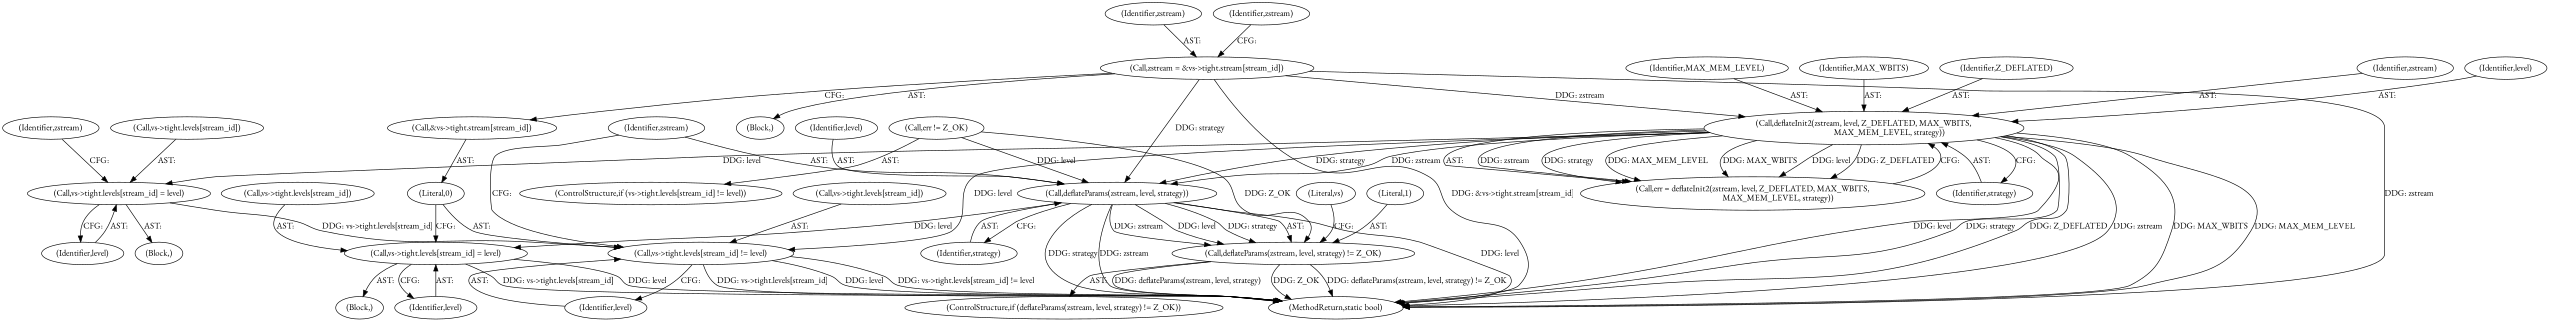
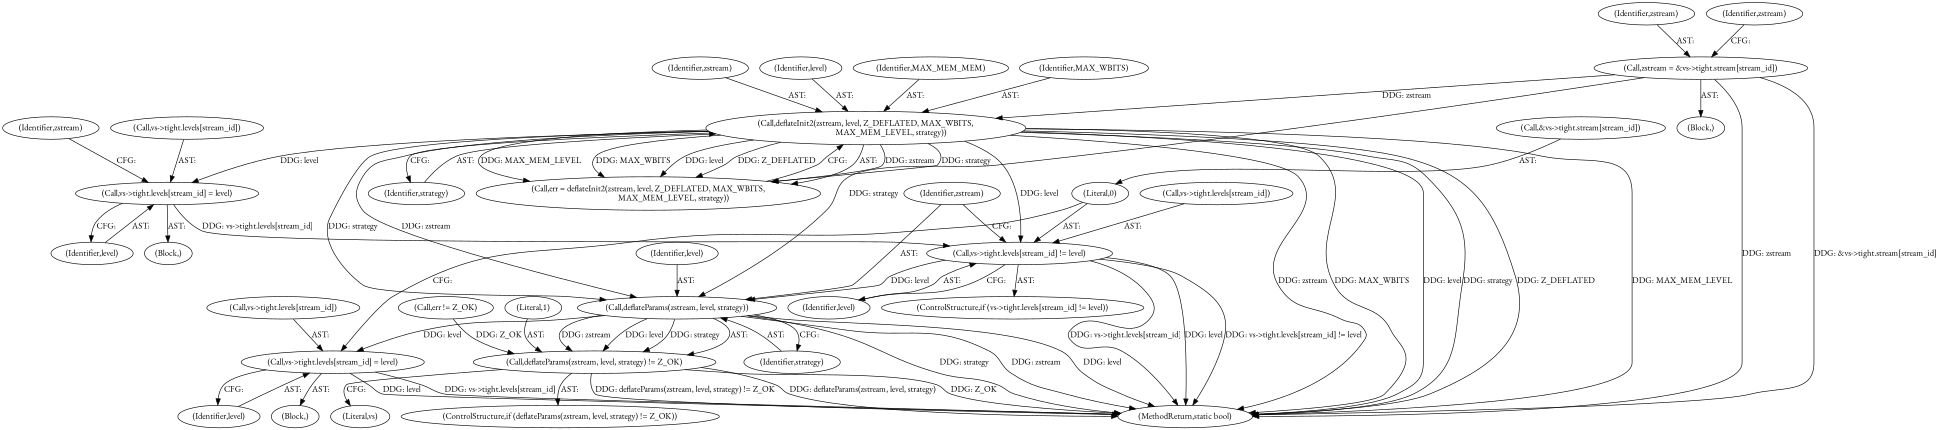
(1707, 68) -> (931, 68)
(2006, 68) -> none
(824, 91) -> none
(1022, 159) -> (858, 288)
(823, 171) -> (1017, 277)
(1334, 223) -> (416, 376)
